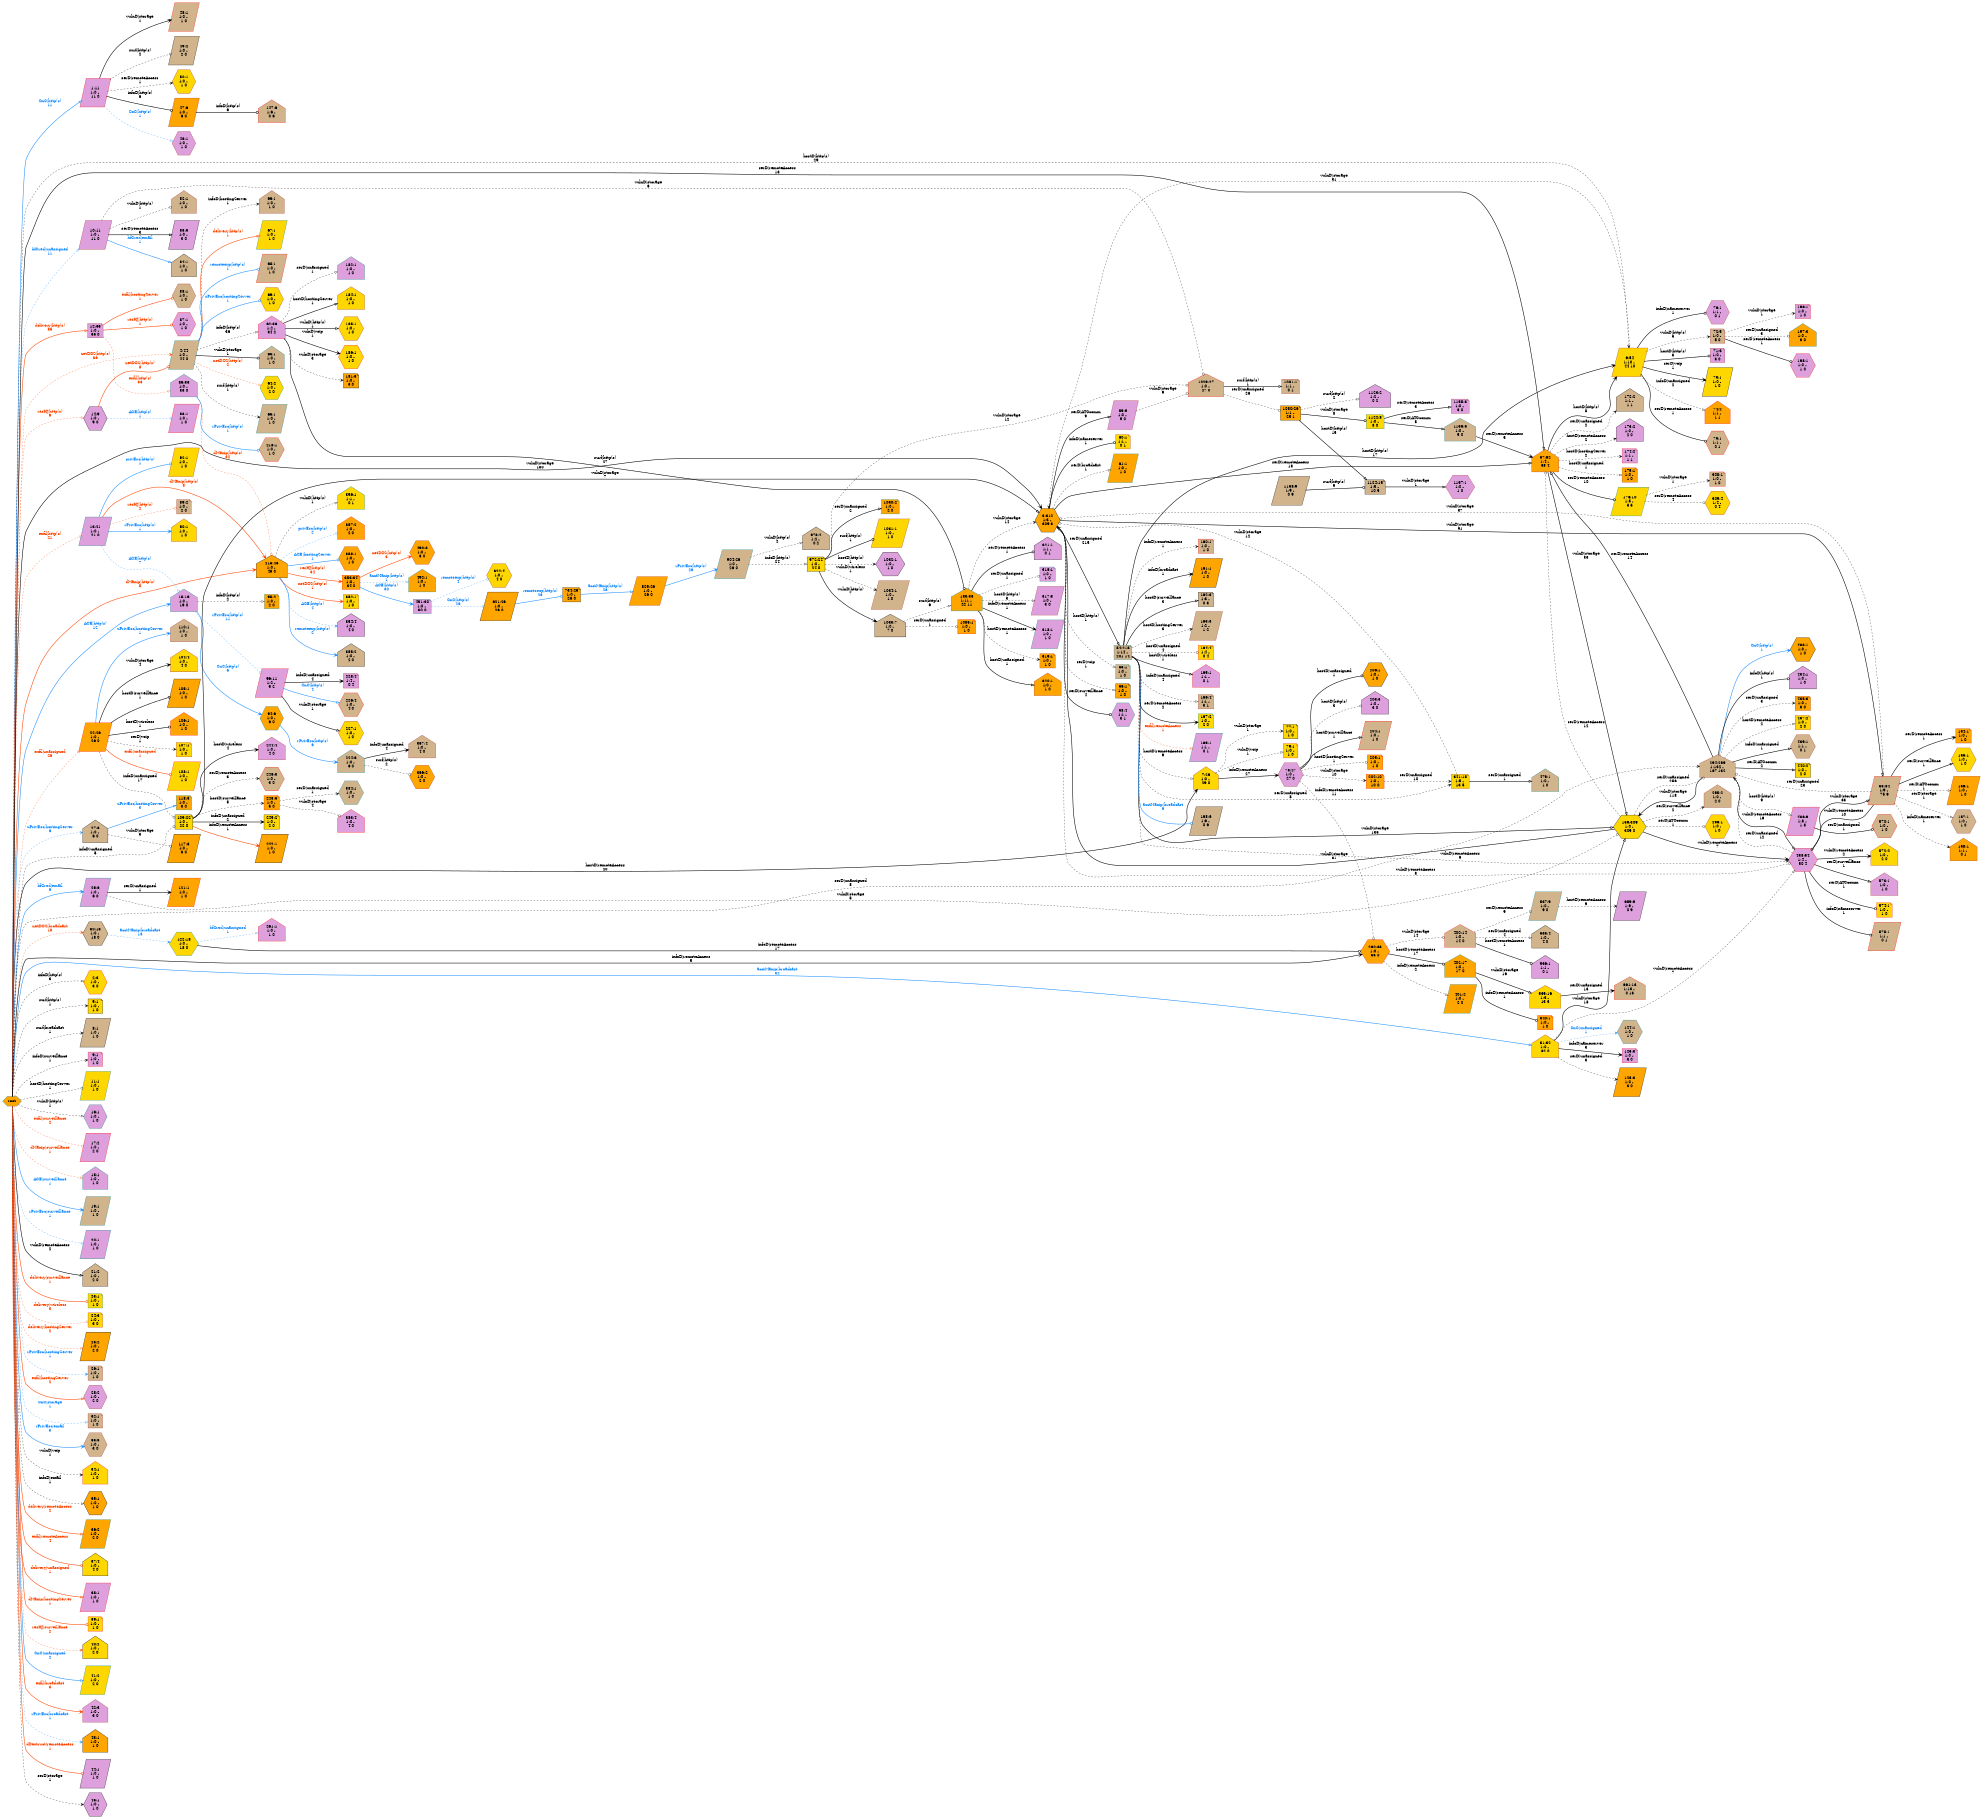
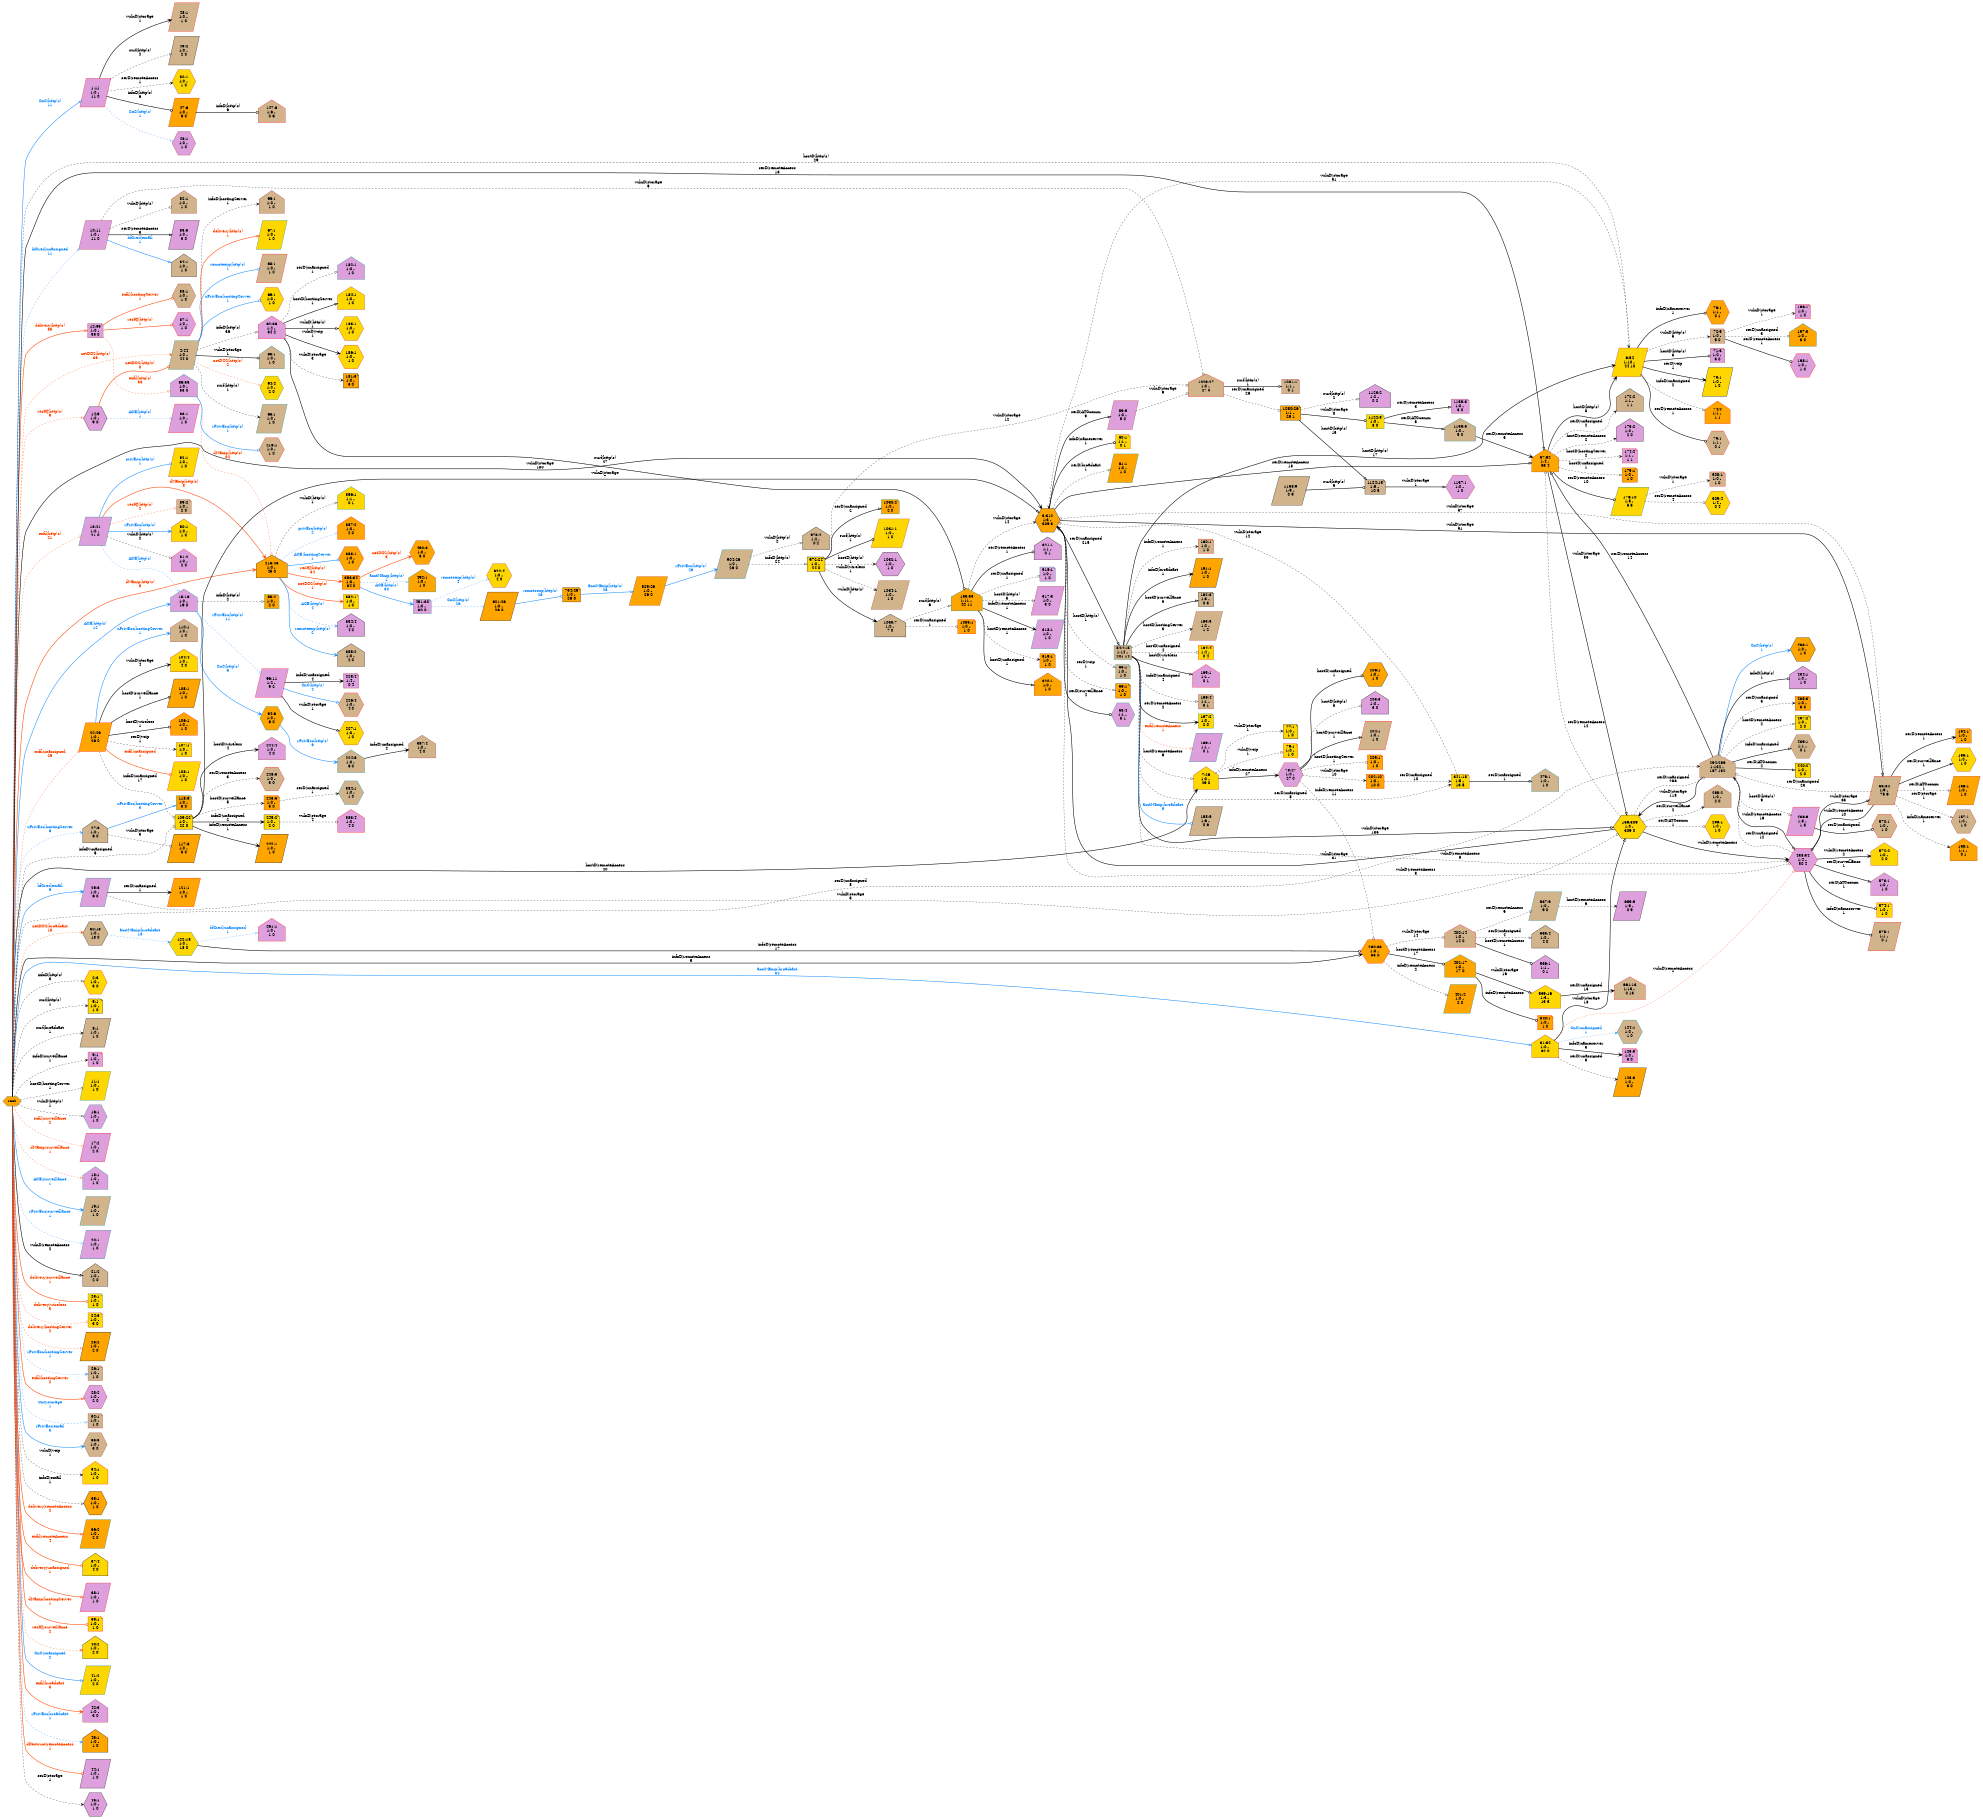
(1718, 312) -> (1718, 312)
none -> (184, 561)
(1803, 723) -> (1803, 723)
(422, 777) -> none
(309, 810) -> (307, 822)
(224, 837) -> (224, 837)
(1686, 979) -> (1686, 979)
